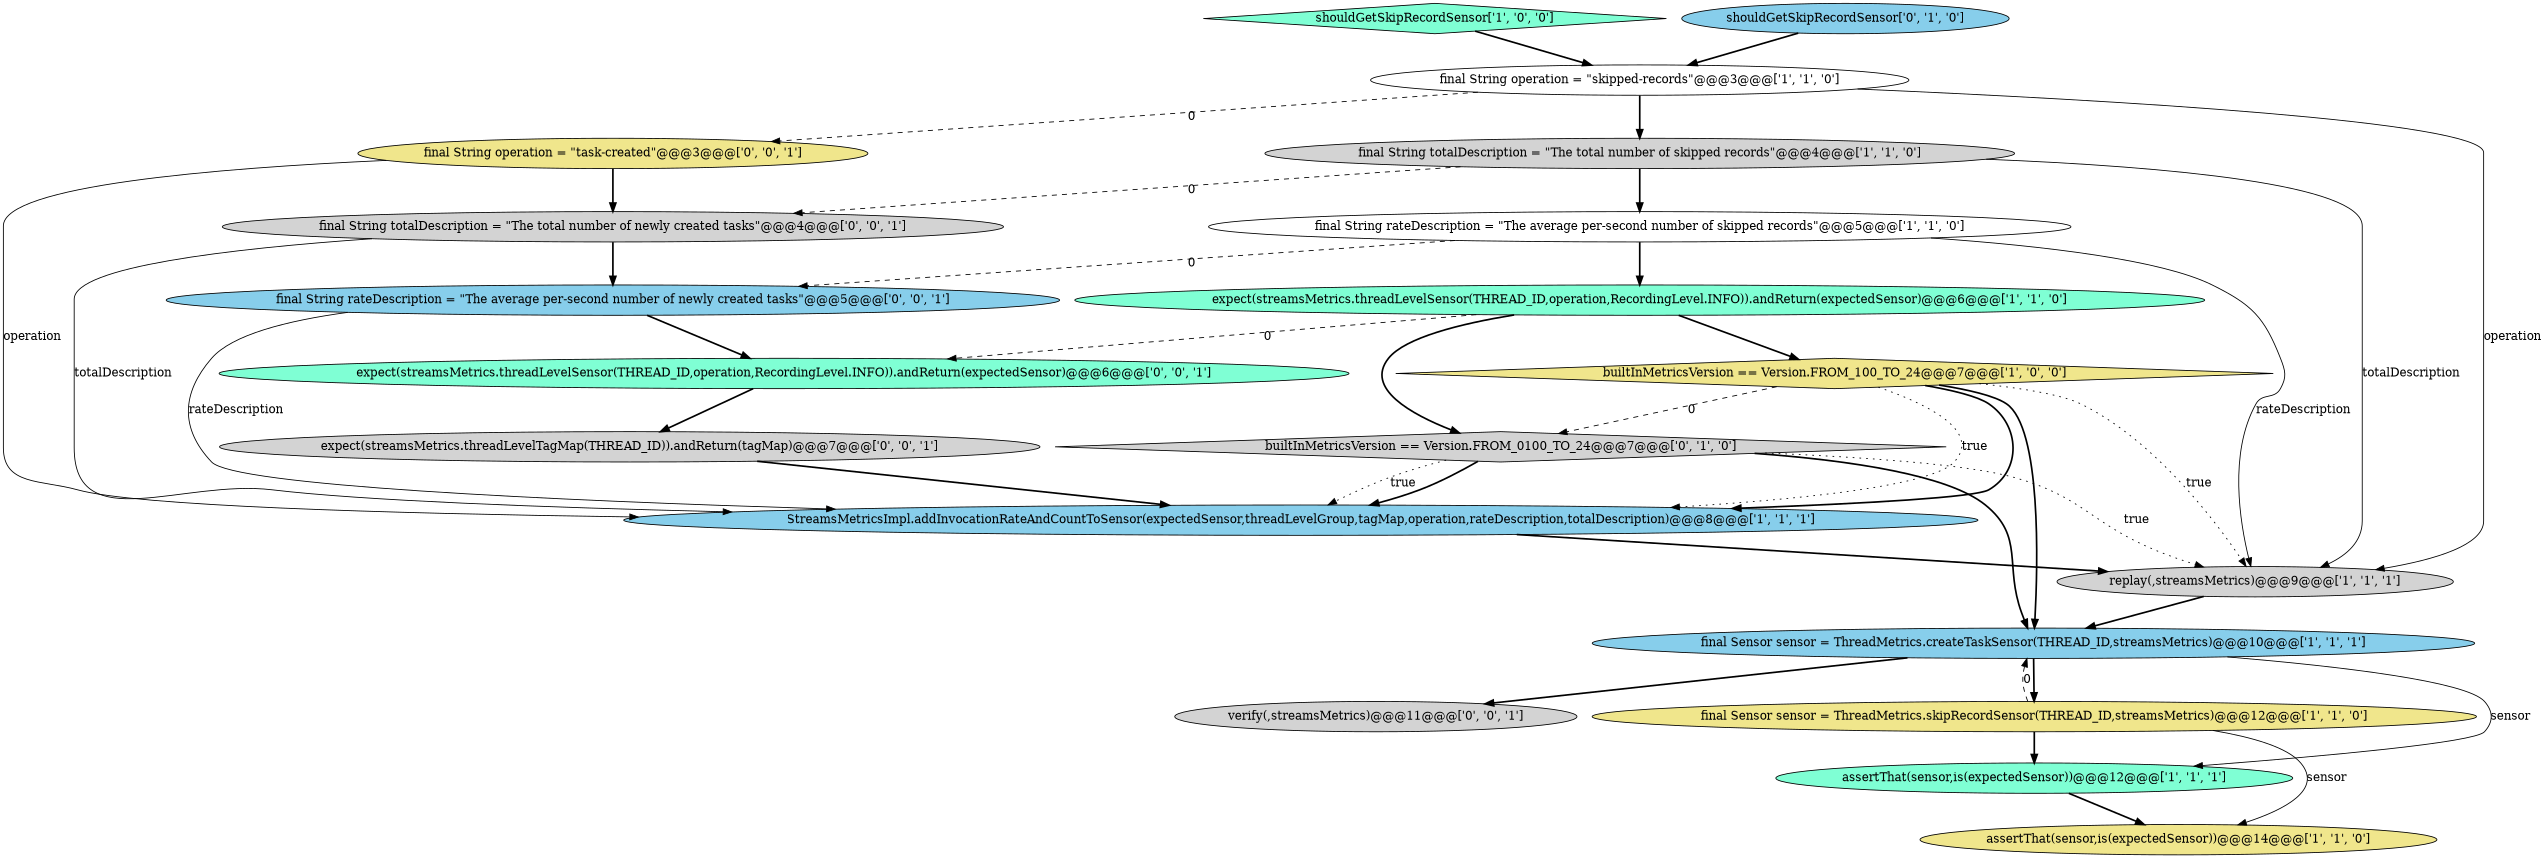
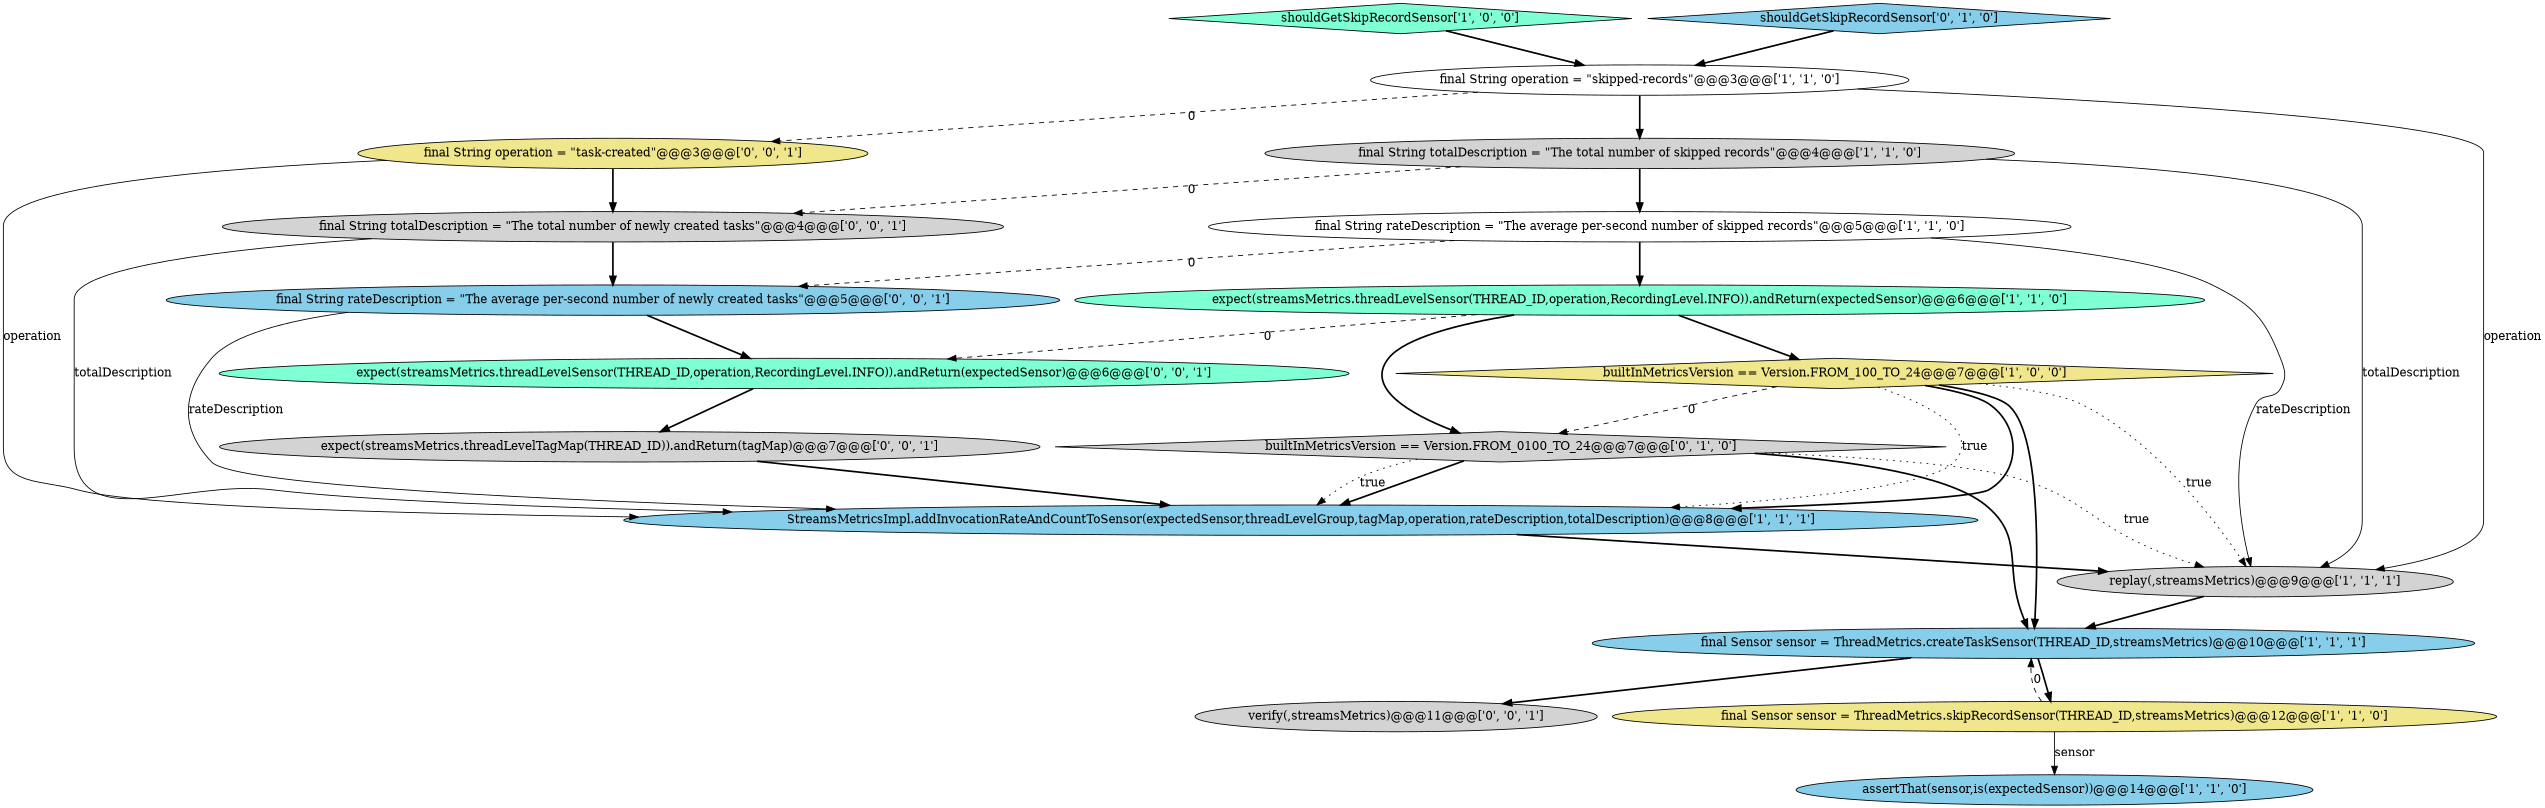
(1845, 19) -> (1879, 19)
(2034, 778) -> none
(2178, 840) -> (2055, 790)
